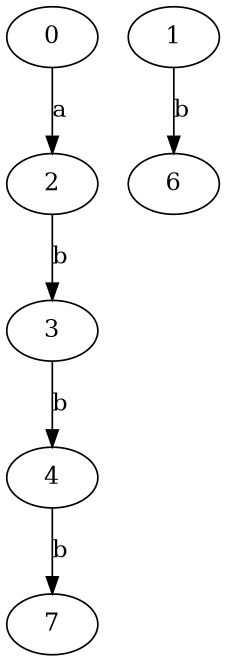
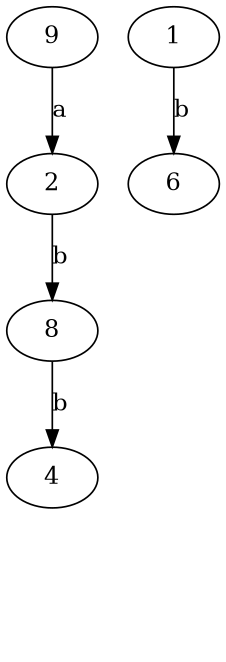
(52, 37) -> (52, 37)
(52, 331) -> (52, 331)
(52, 624) -> none
